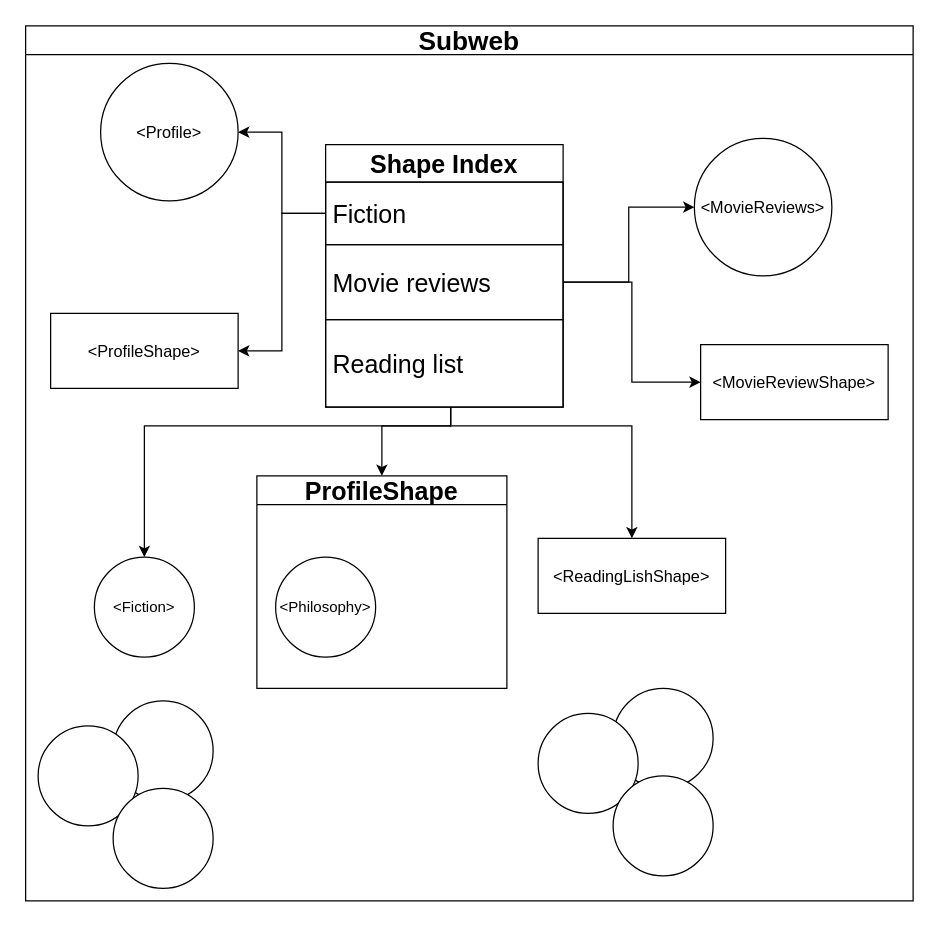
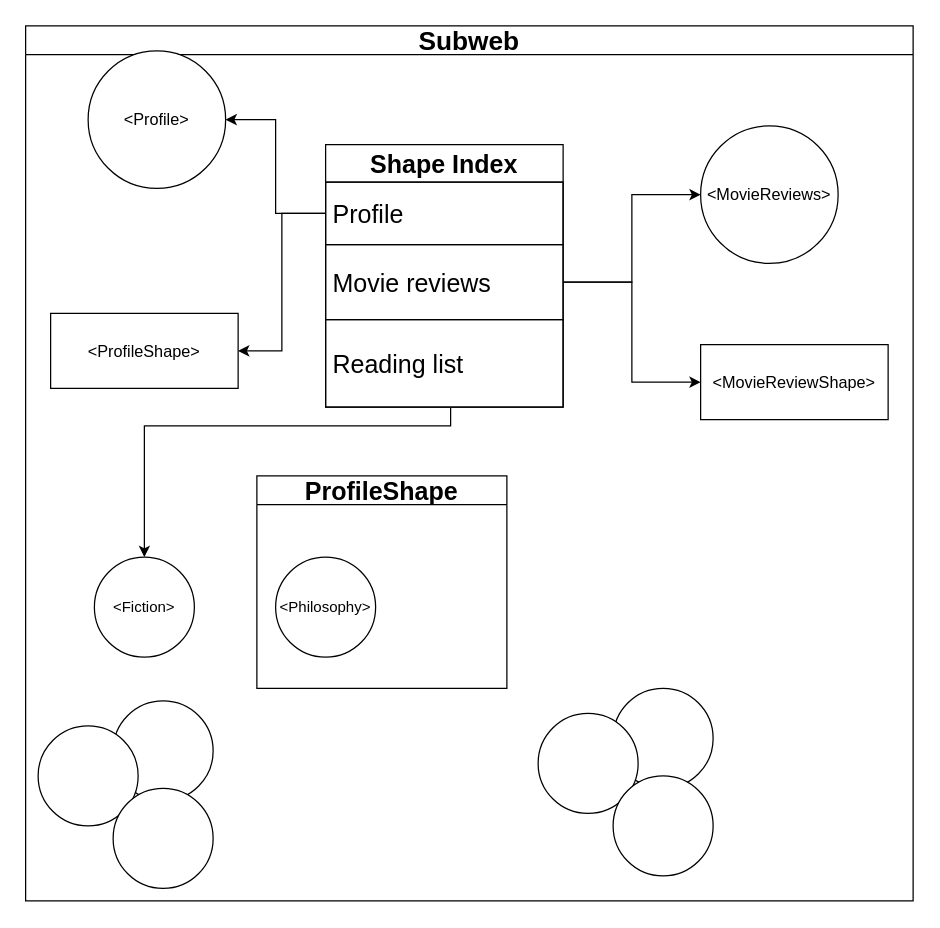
(169, 132) -> (157, 119)
(763, 207) -> (769, 194)
(359, 213) -> (359, 213)
(593, 426) -> none
(382, 447) -> none
(632, 576) -> none
